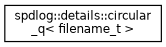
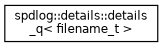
(83, 23) -> (81, 23)
